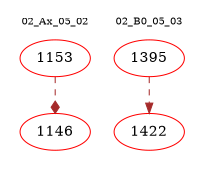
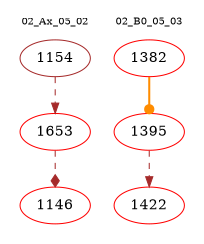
none -> (55, 58)
(55, 58) -> (55, 132)
none -> (149, 58)
